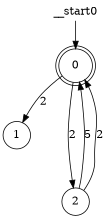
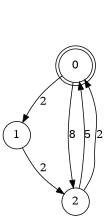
(76, 12) -> none
(73, 135) -> (73, 135)
none -> (37, 171)
